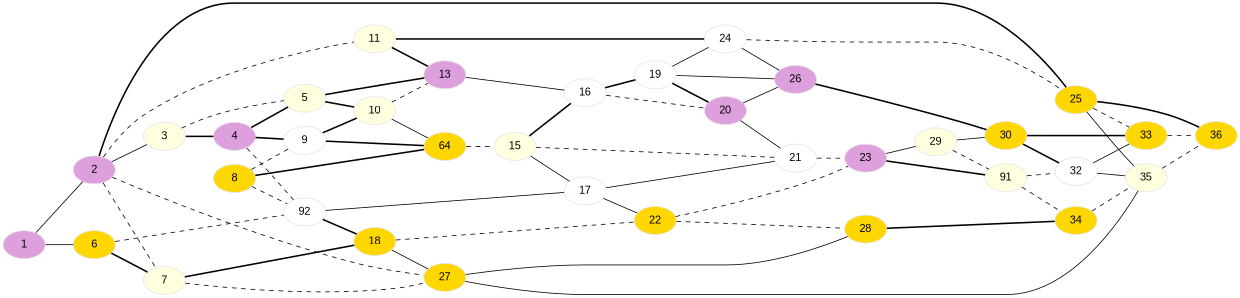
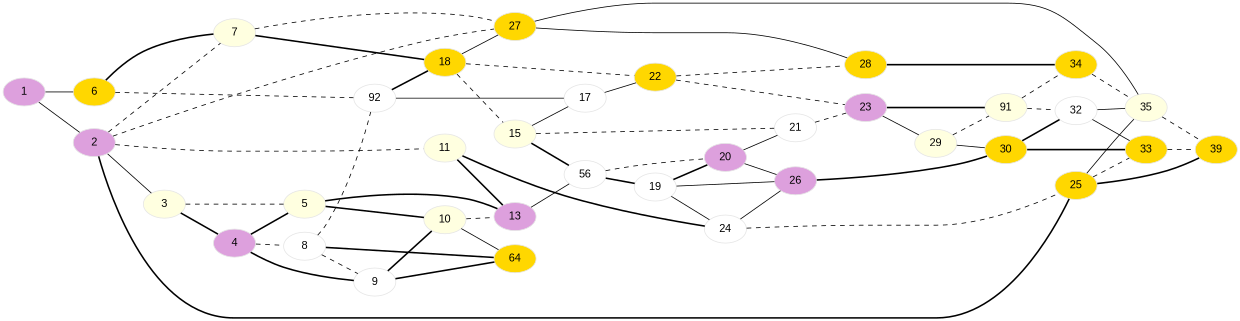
(585, 93) -> (585, 175)
(1216, 136) -> (1216, 150)
(480, 146) -> (475, 93)
(690, 175) -> none
(235, 178) -> (305, 246)
(274, 178) -> (270, 245)
